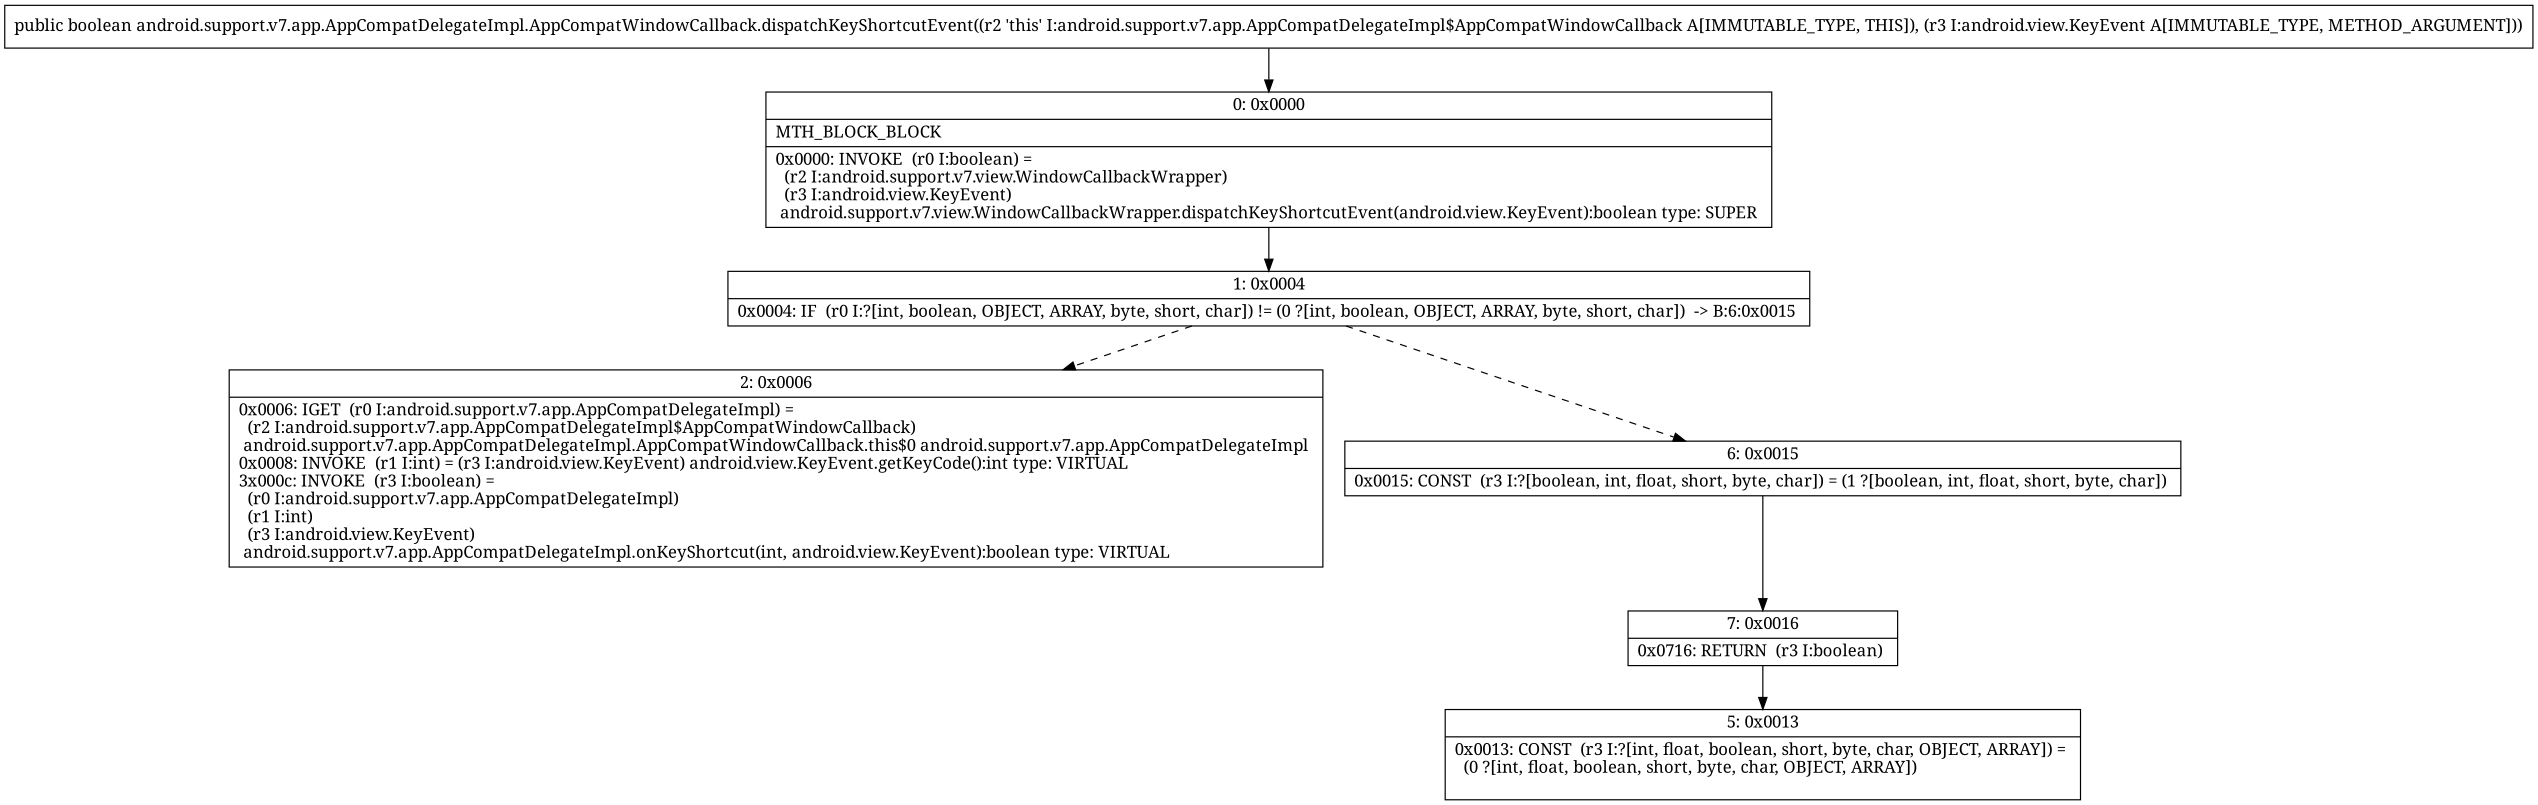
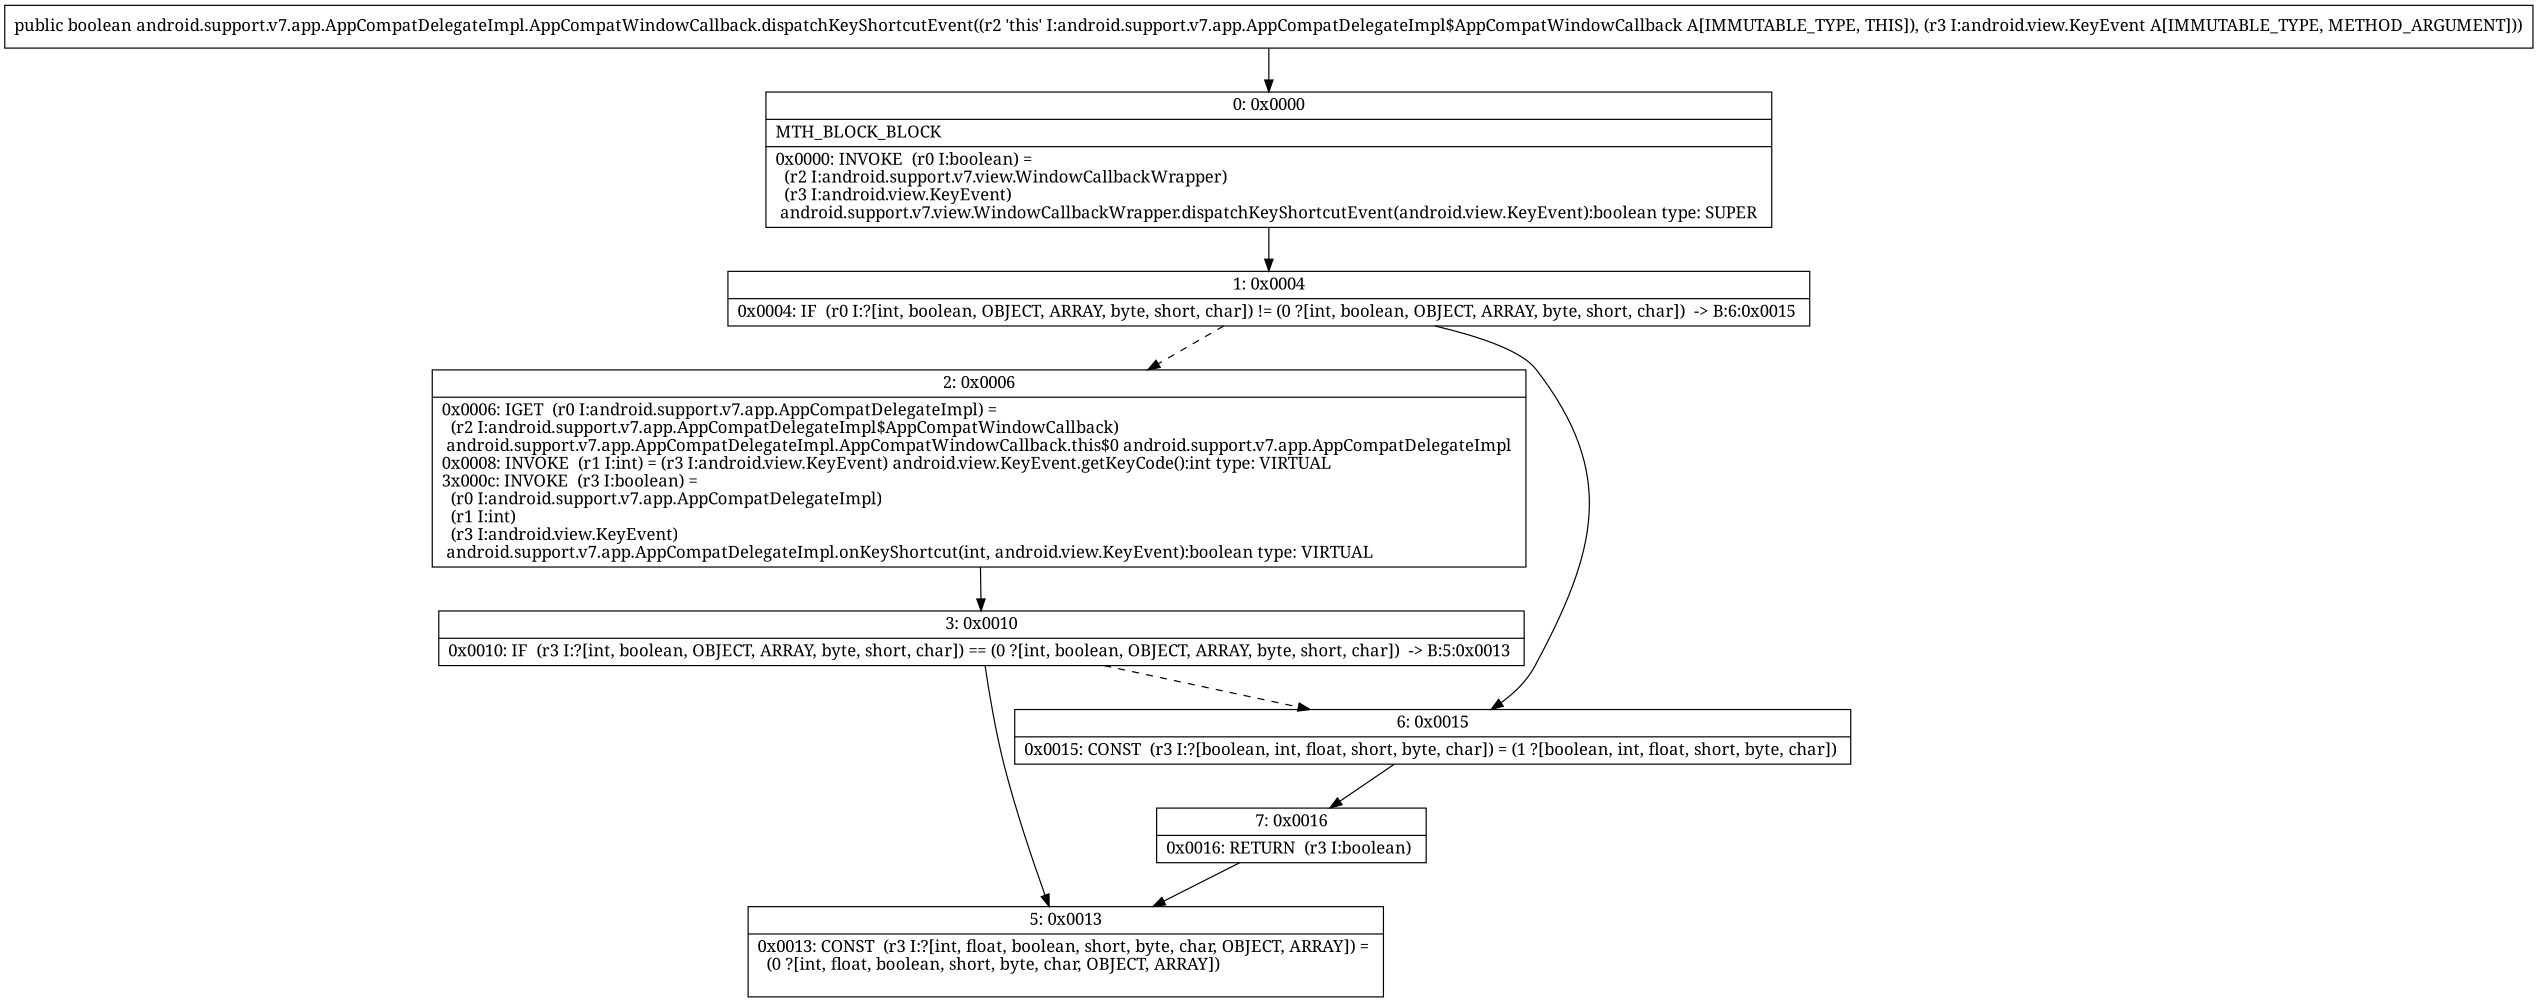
(1510, 382) -> (1588, 486)
none -> (981, 638)
(1763, 651) -> (1291, 848)
